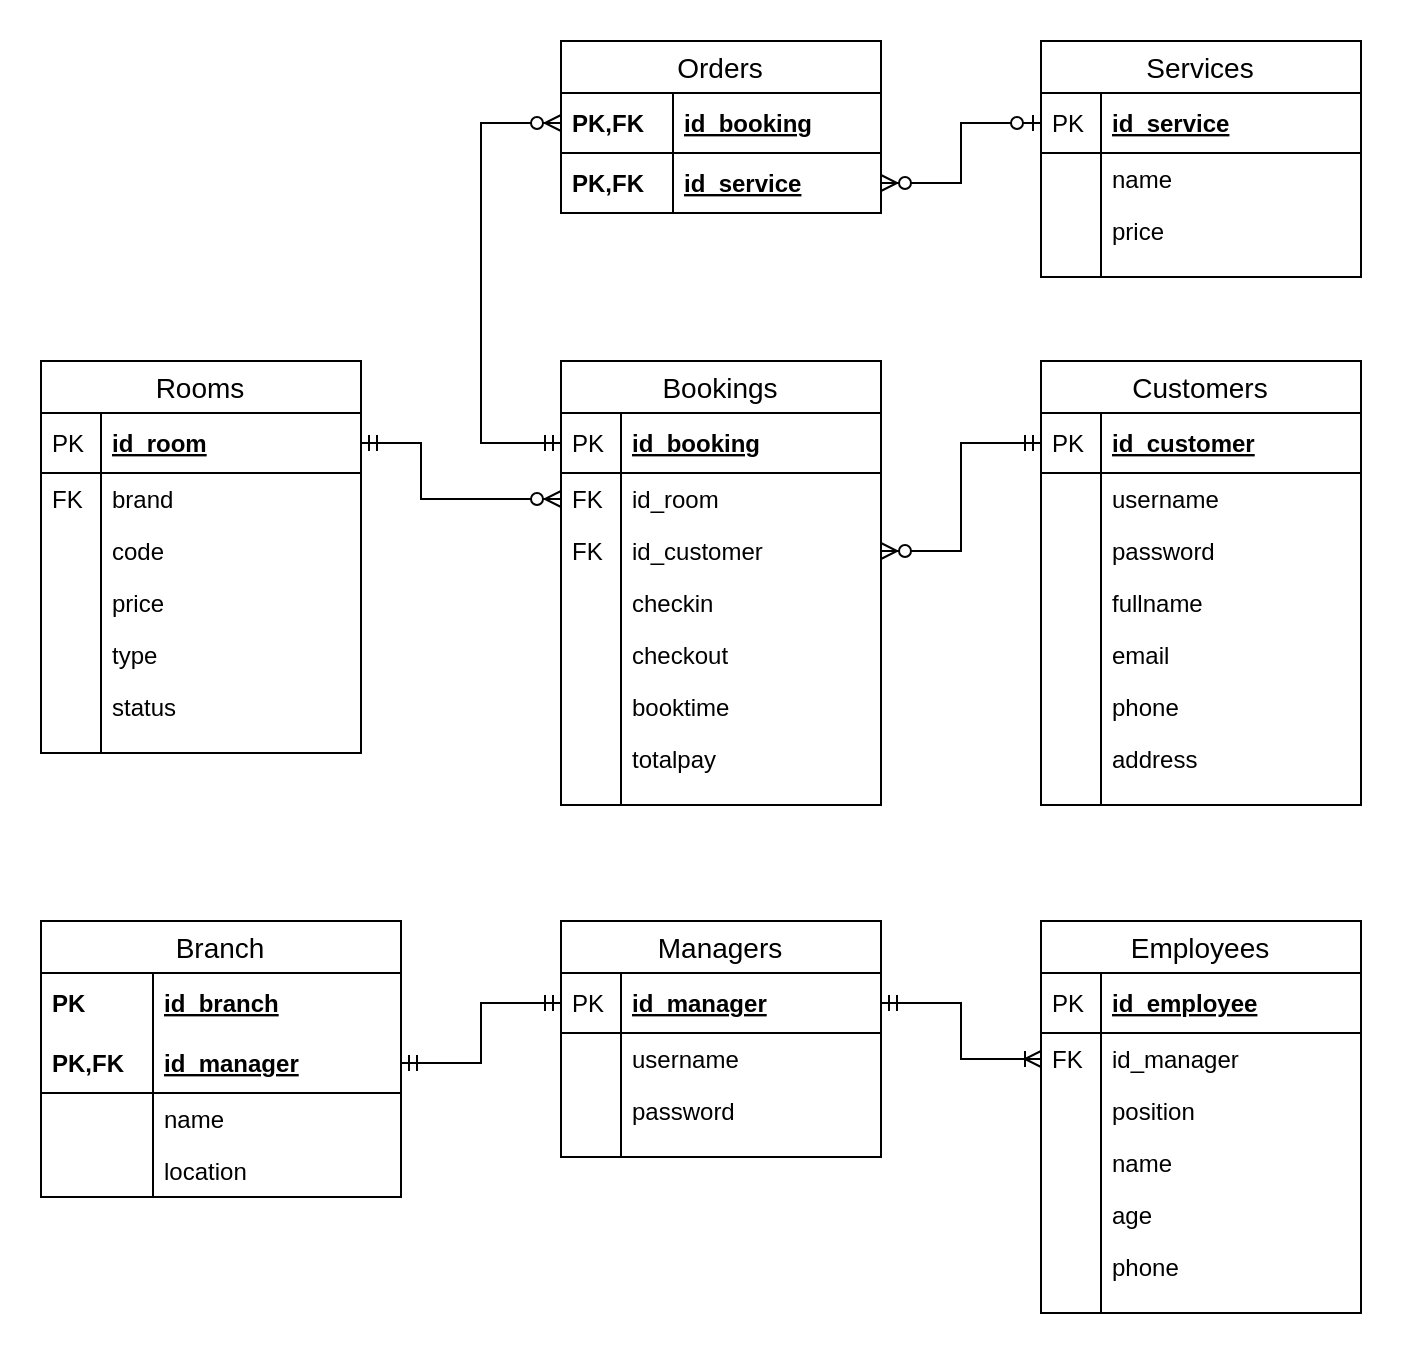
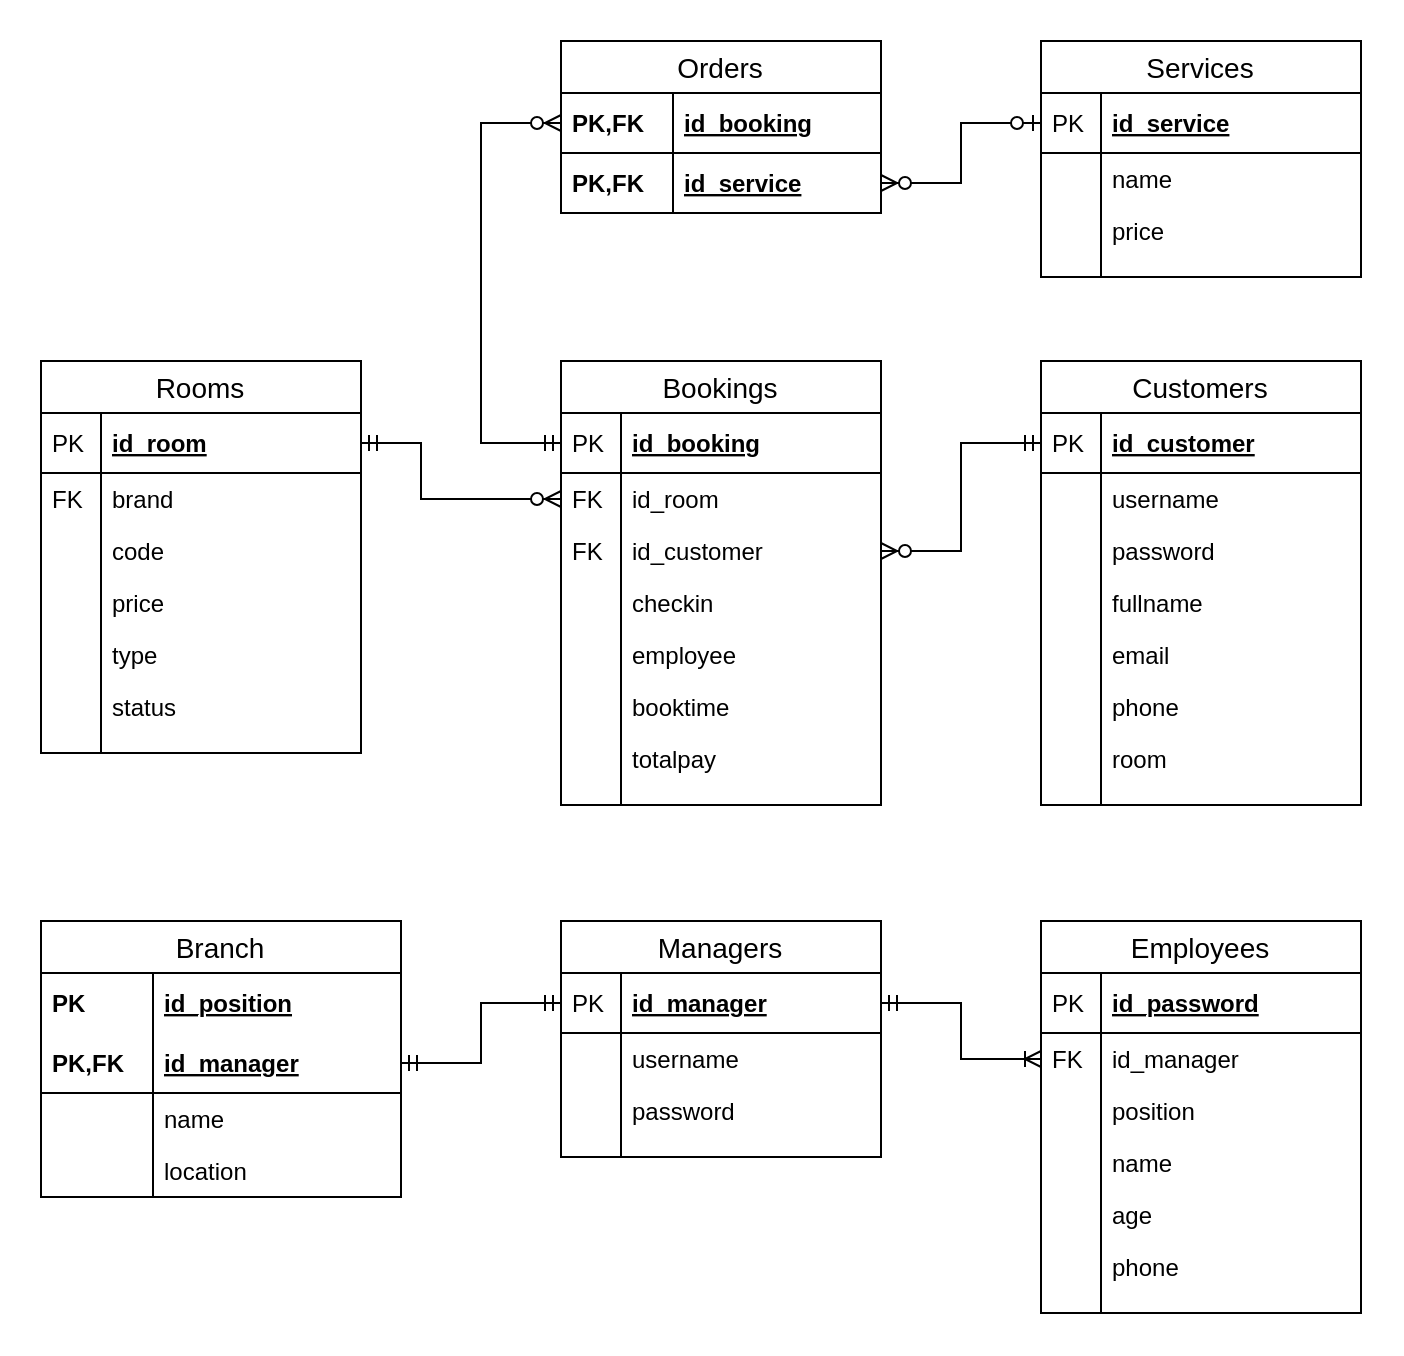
(686, 656) -> (683, 656)
(1159, 760) -> (1139, 760)
(221, 1004) -> (229, 1004)
(1180, 1004) -> (1183, 1004)
